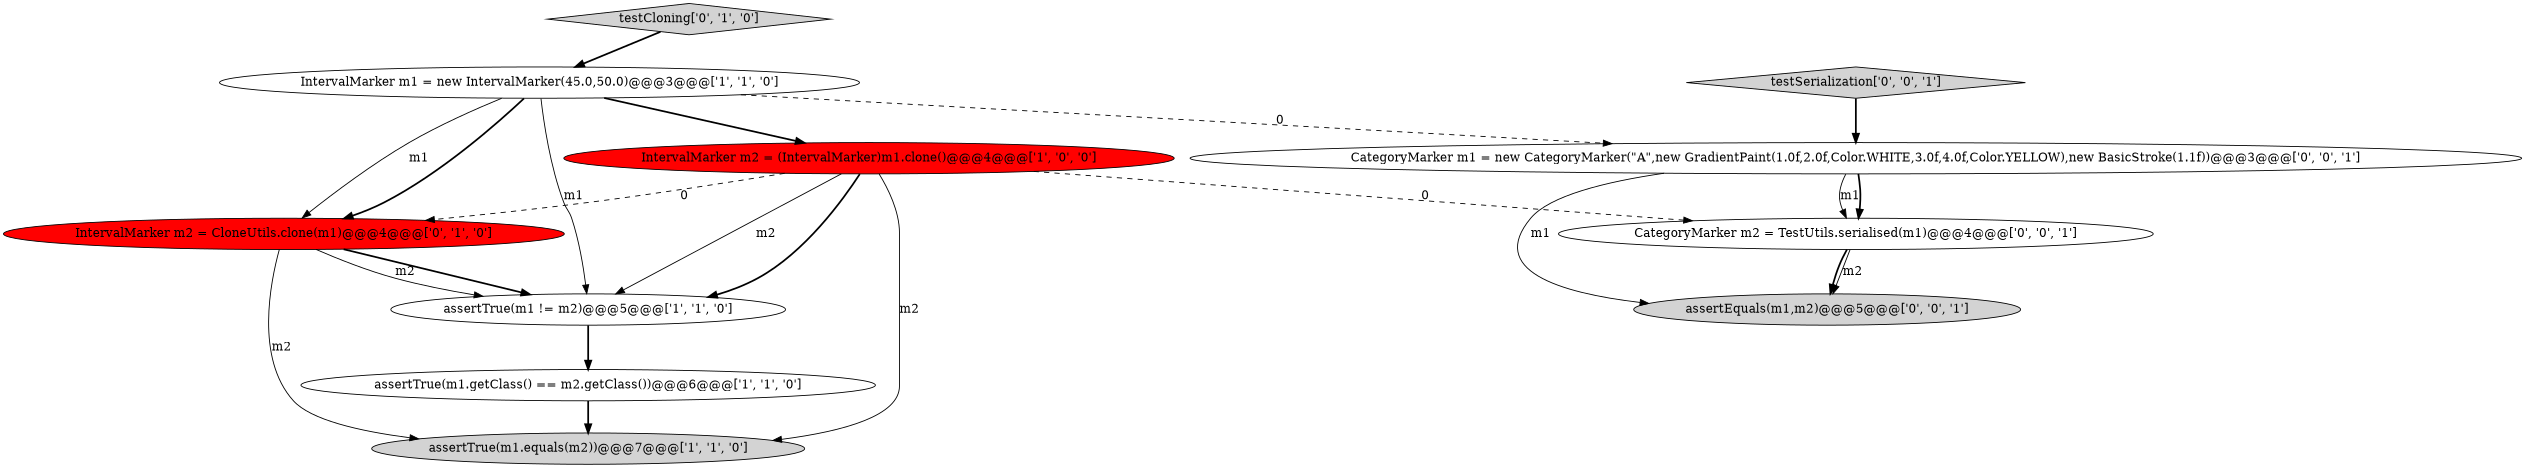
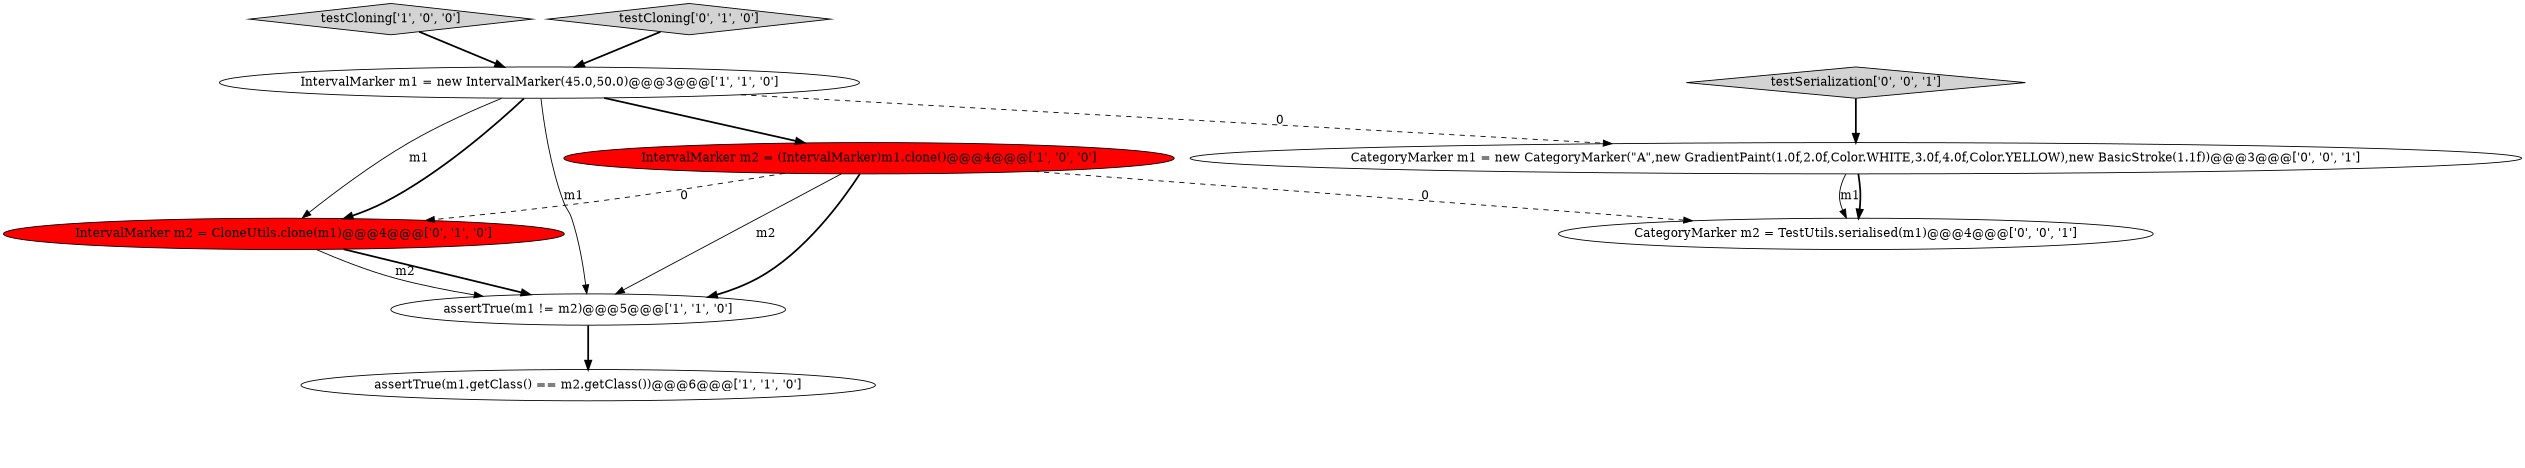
none -> (391, 19)
(1827, 310) -> none
(588, 449) -> none
